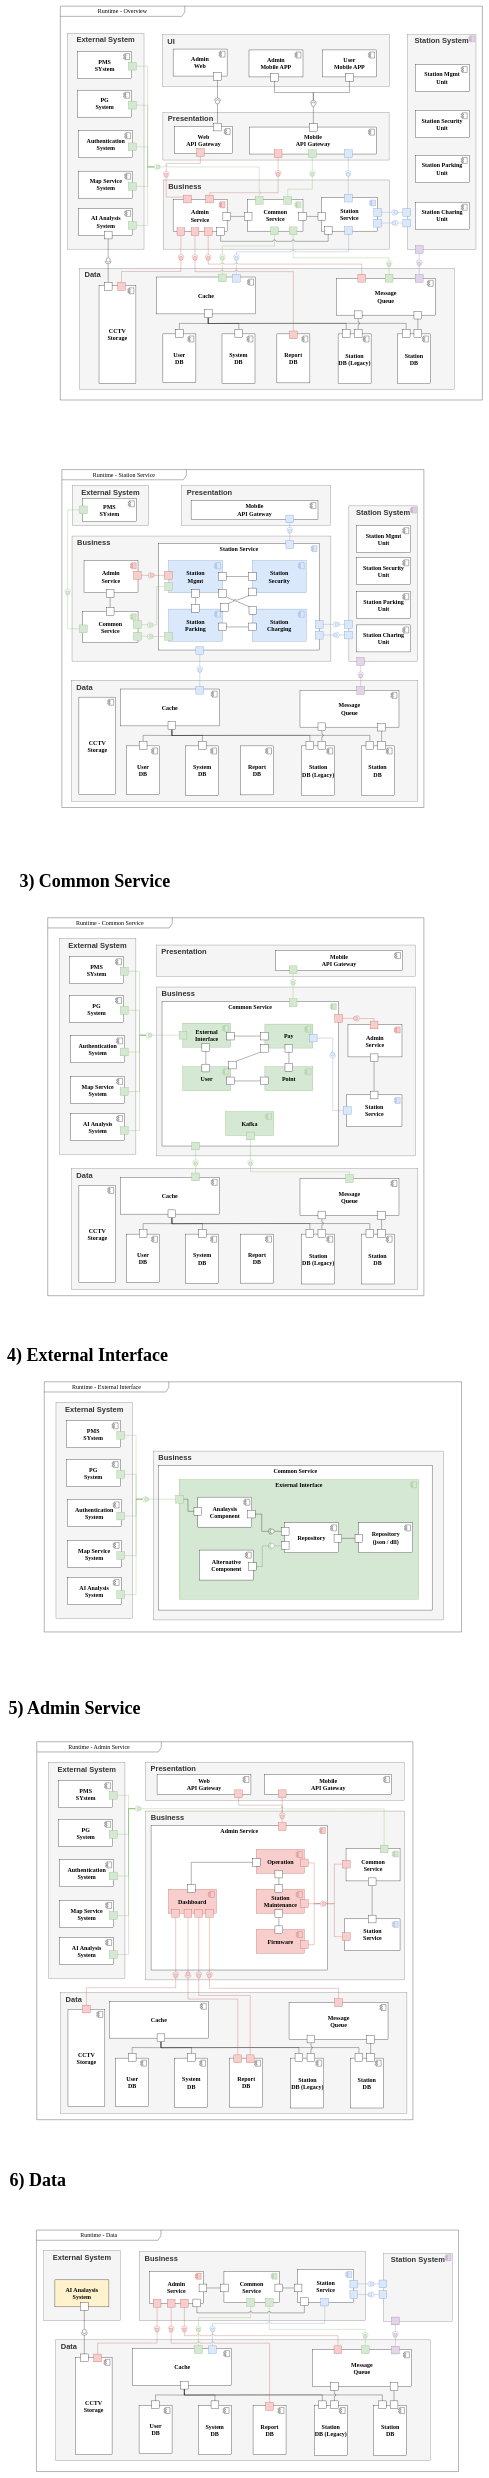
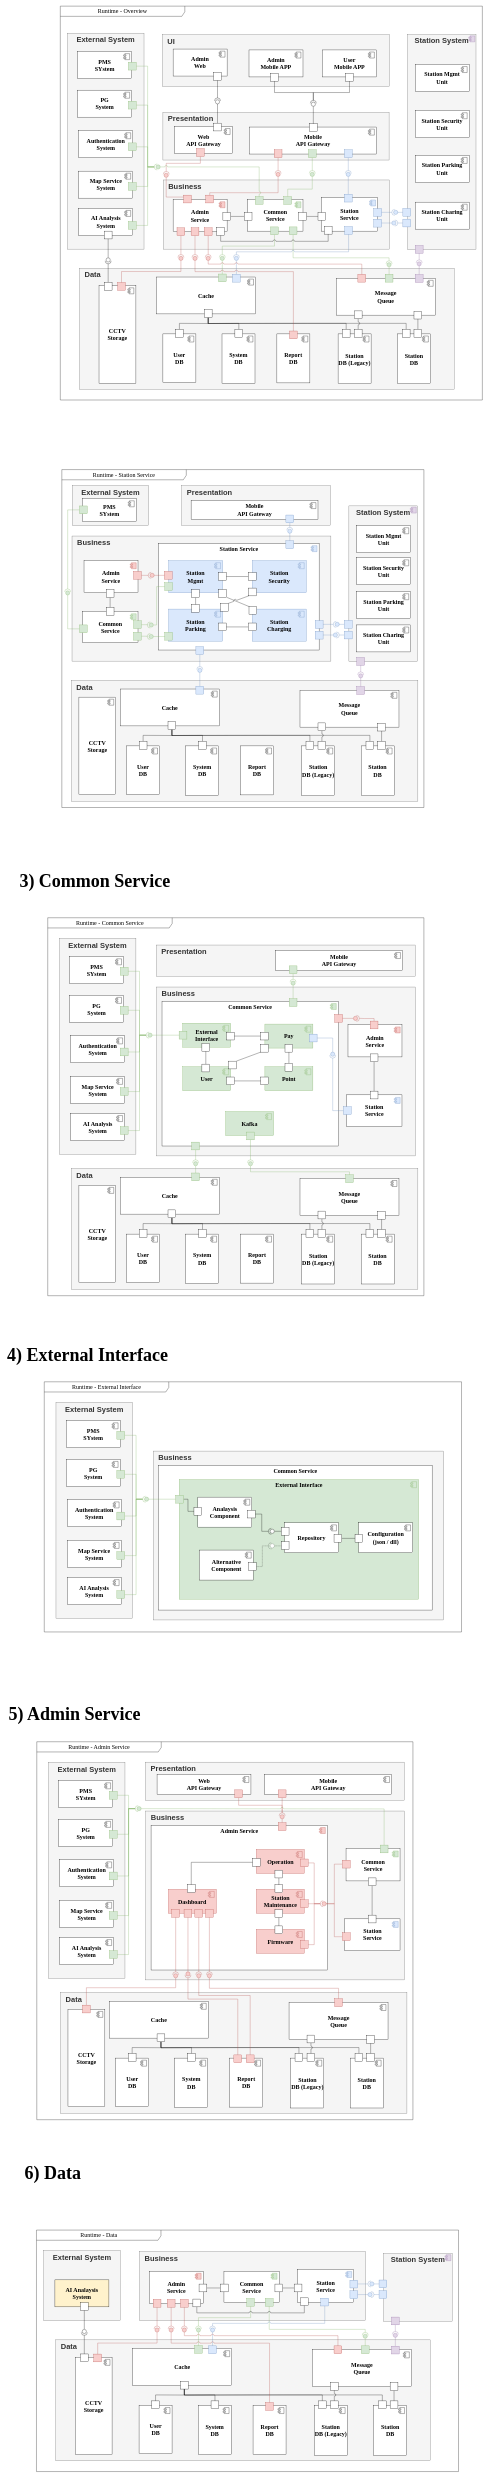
(386, 1538) -> (386, 1538)
(92, 1708) -> (92, 1714)
(115, 2180) -> (130, 2173)
